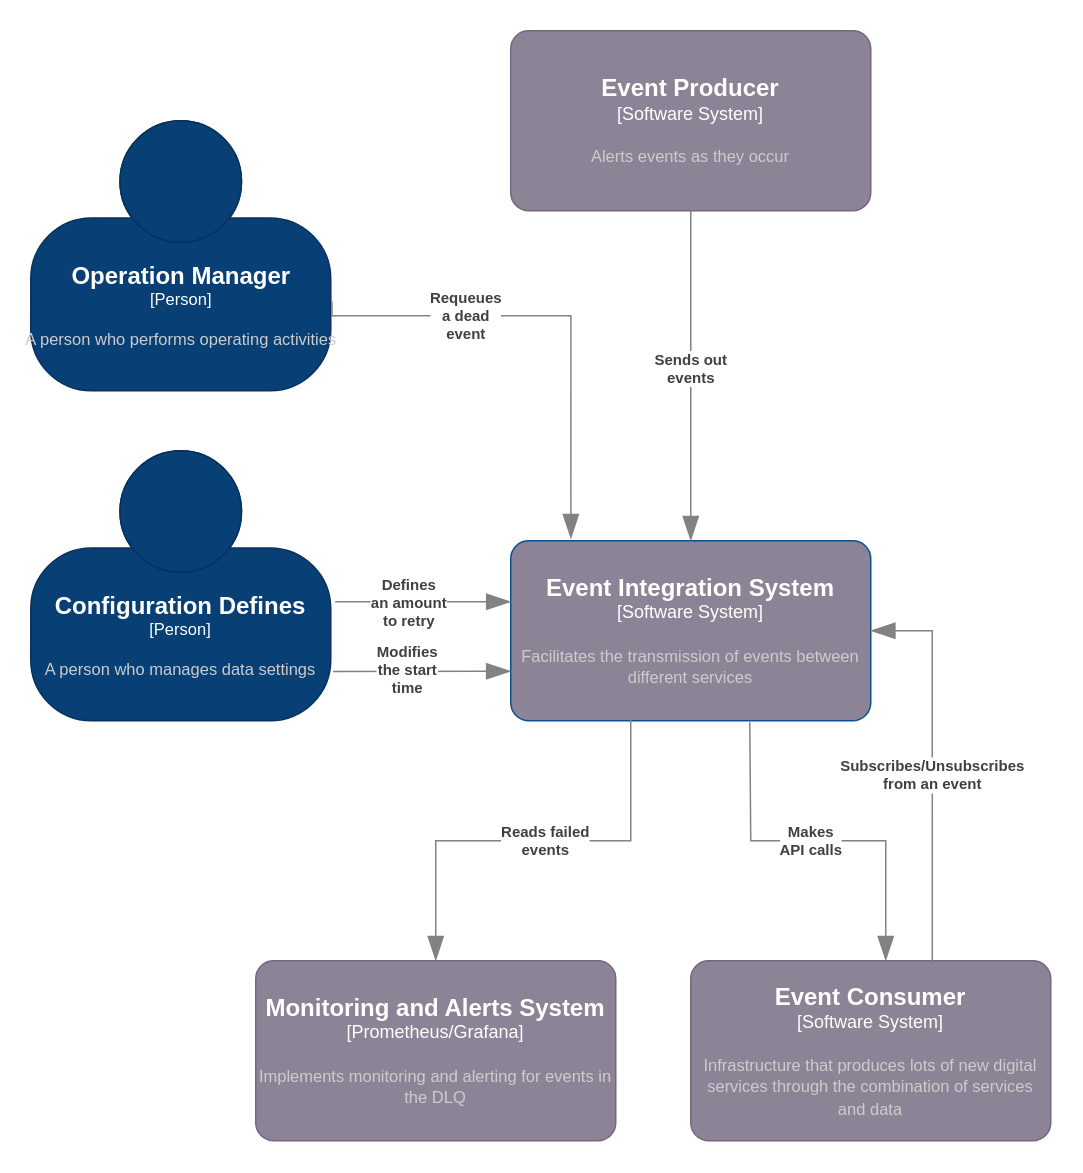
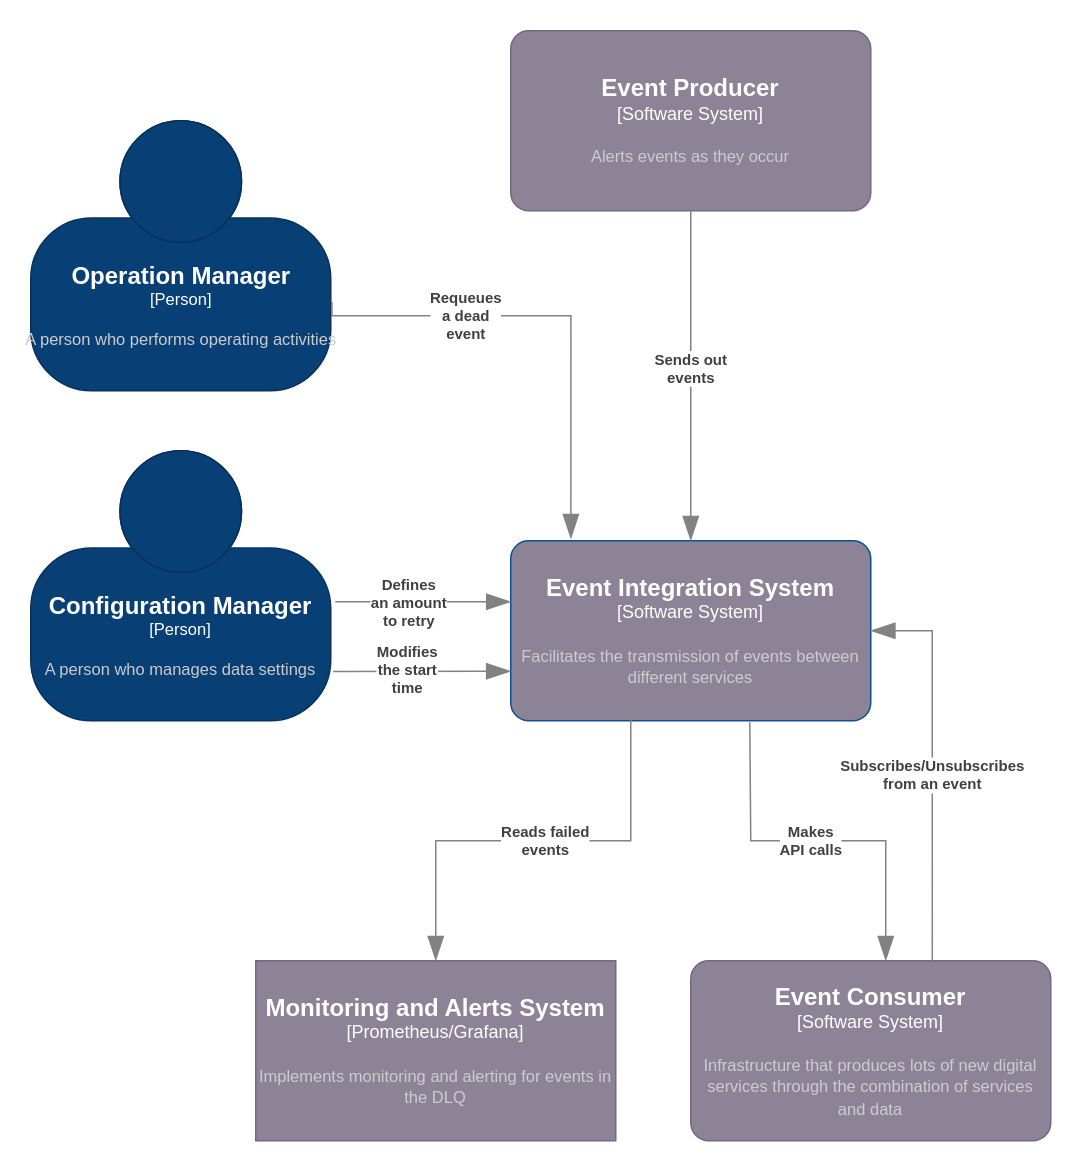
(181, 635) -> (181, 635)
(436, 1051) -> (436, 1051)
